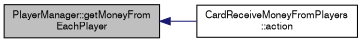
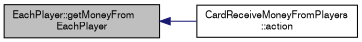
(82, 21) -> (82, 21)
